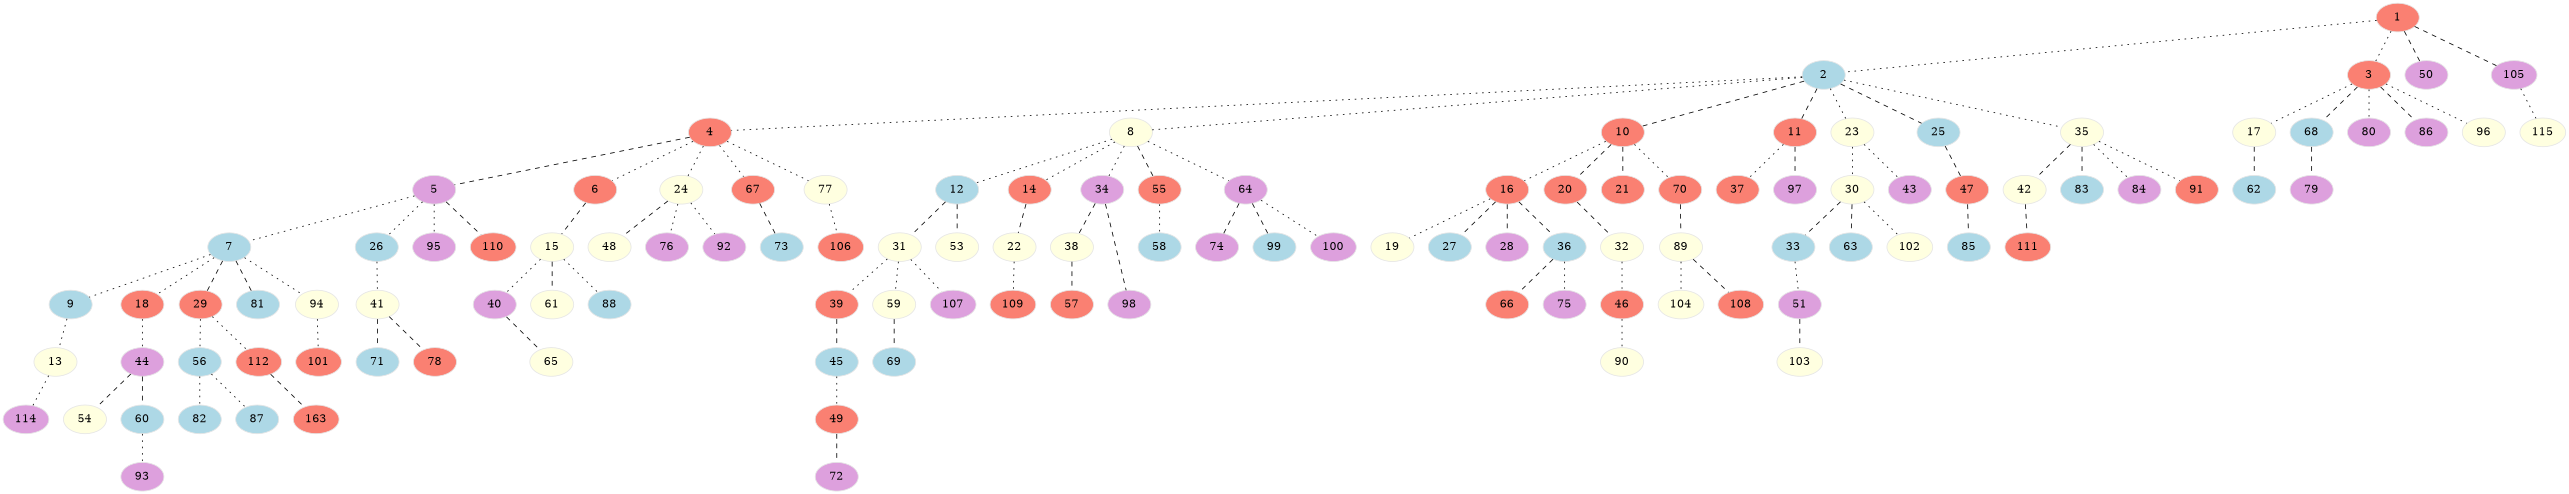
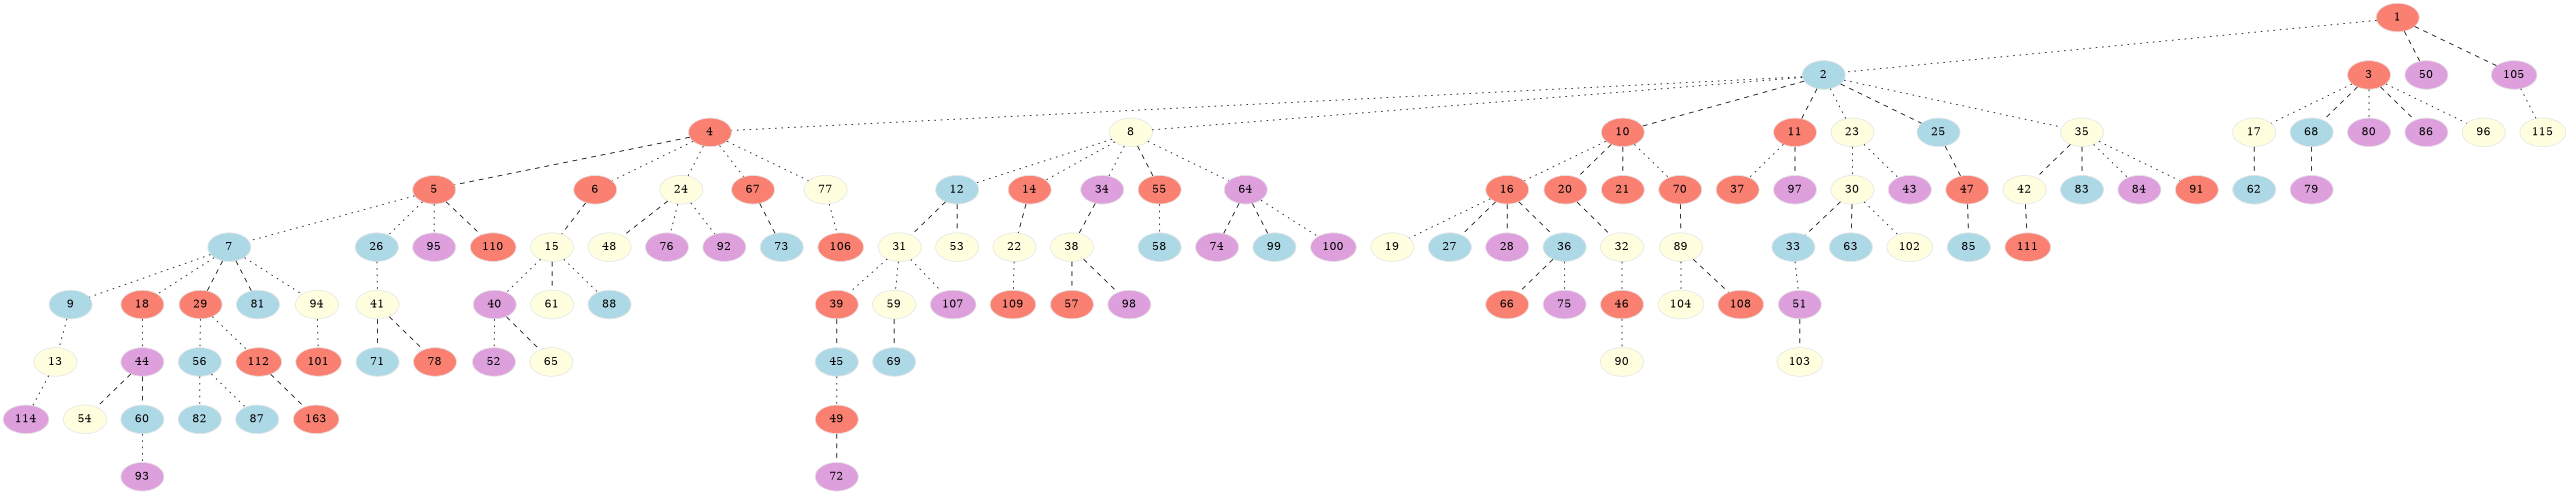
(2383, 46) -> none
(434, 190) -> (434, 190)
(1116, 247) -> (1101, 276)
none -> (494, 362)
